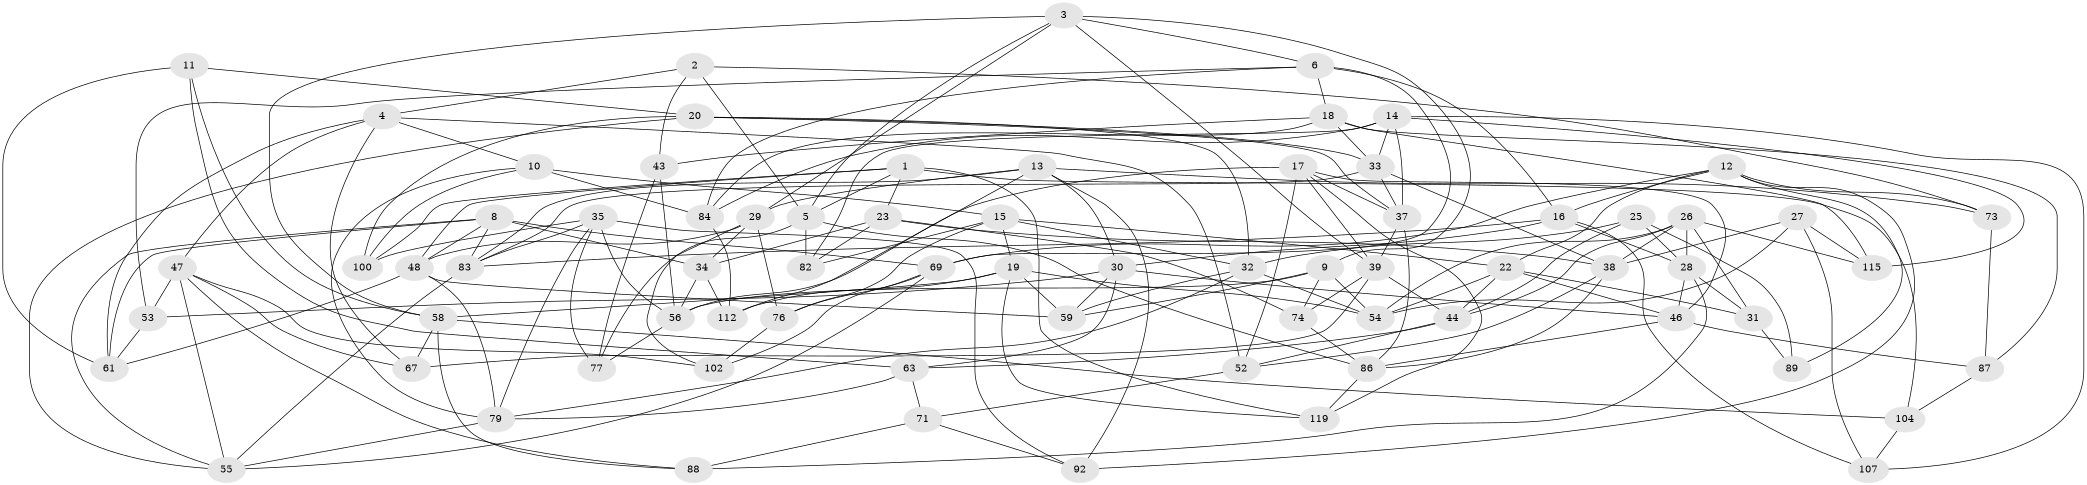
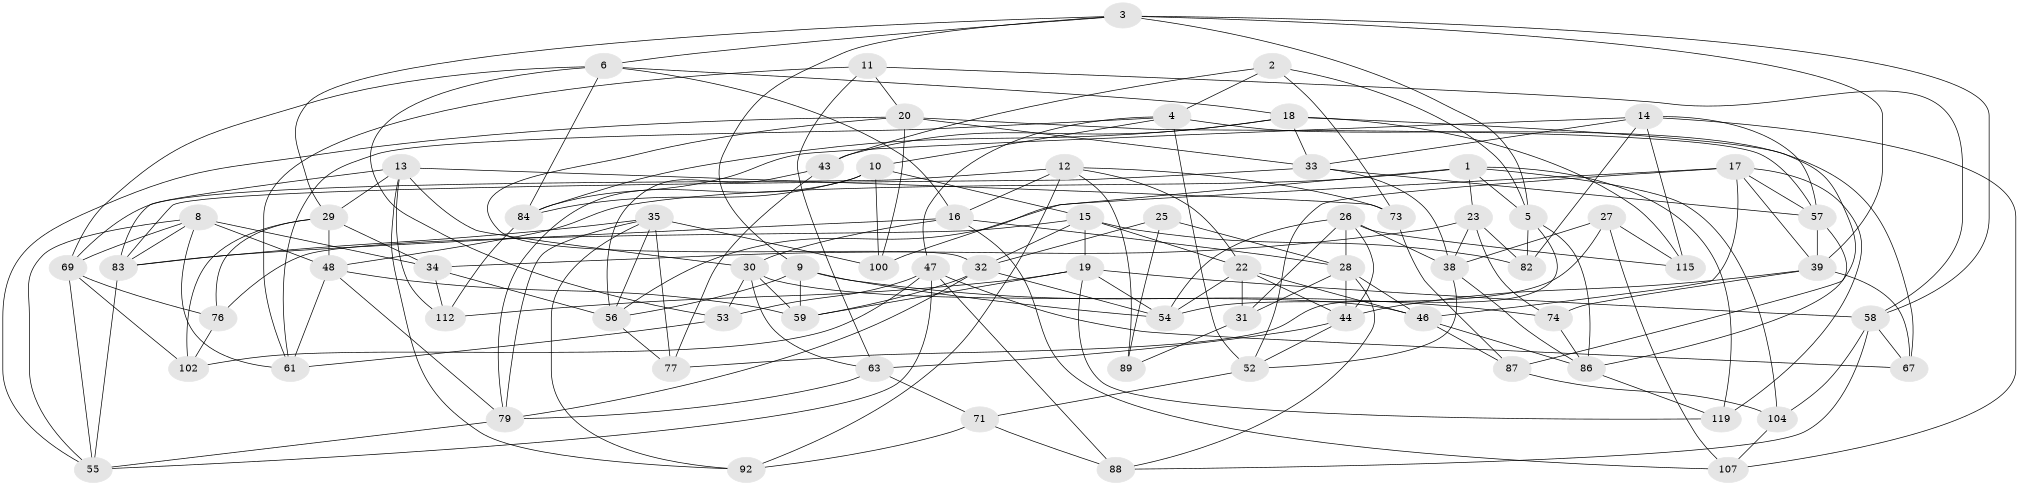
(1402, 217) -> (1817, 217)
(1545, 269) -> (1346, 293)
